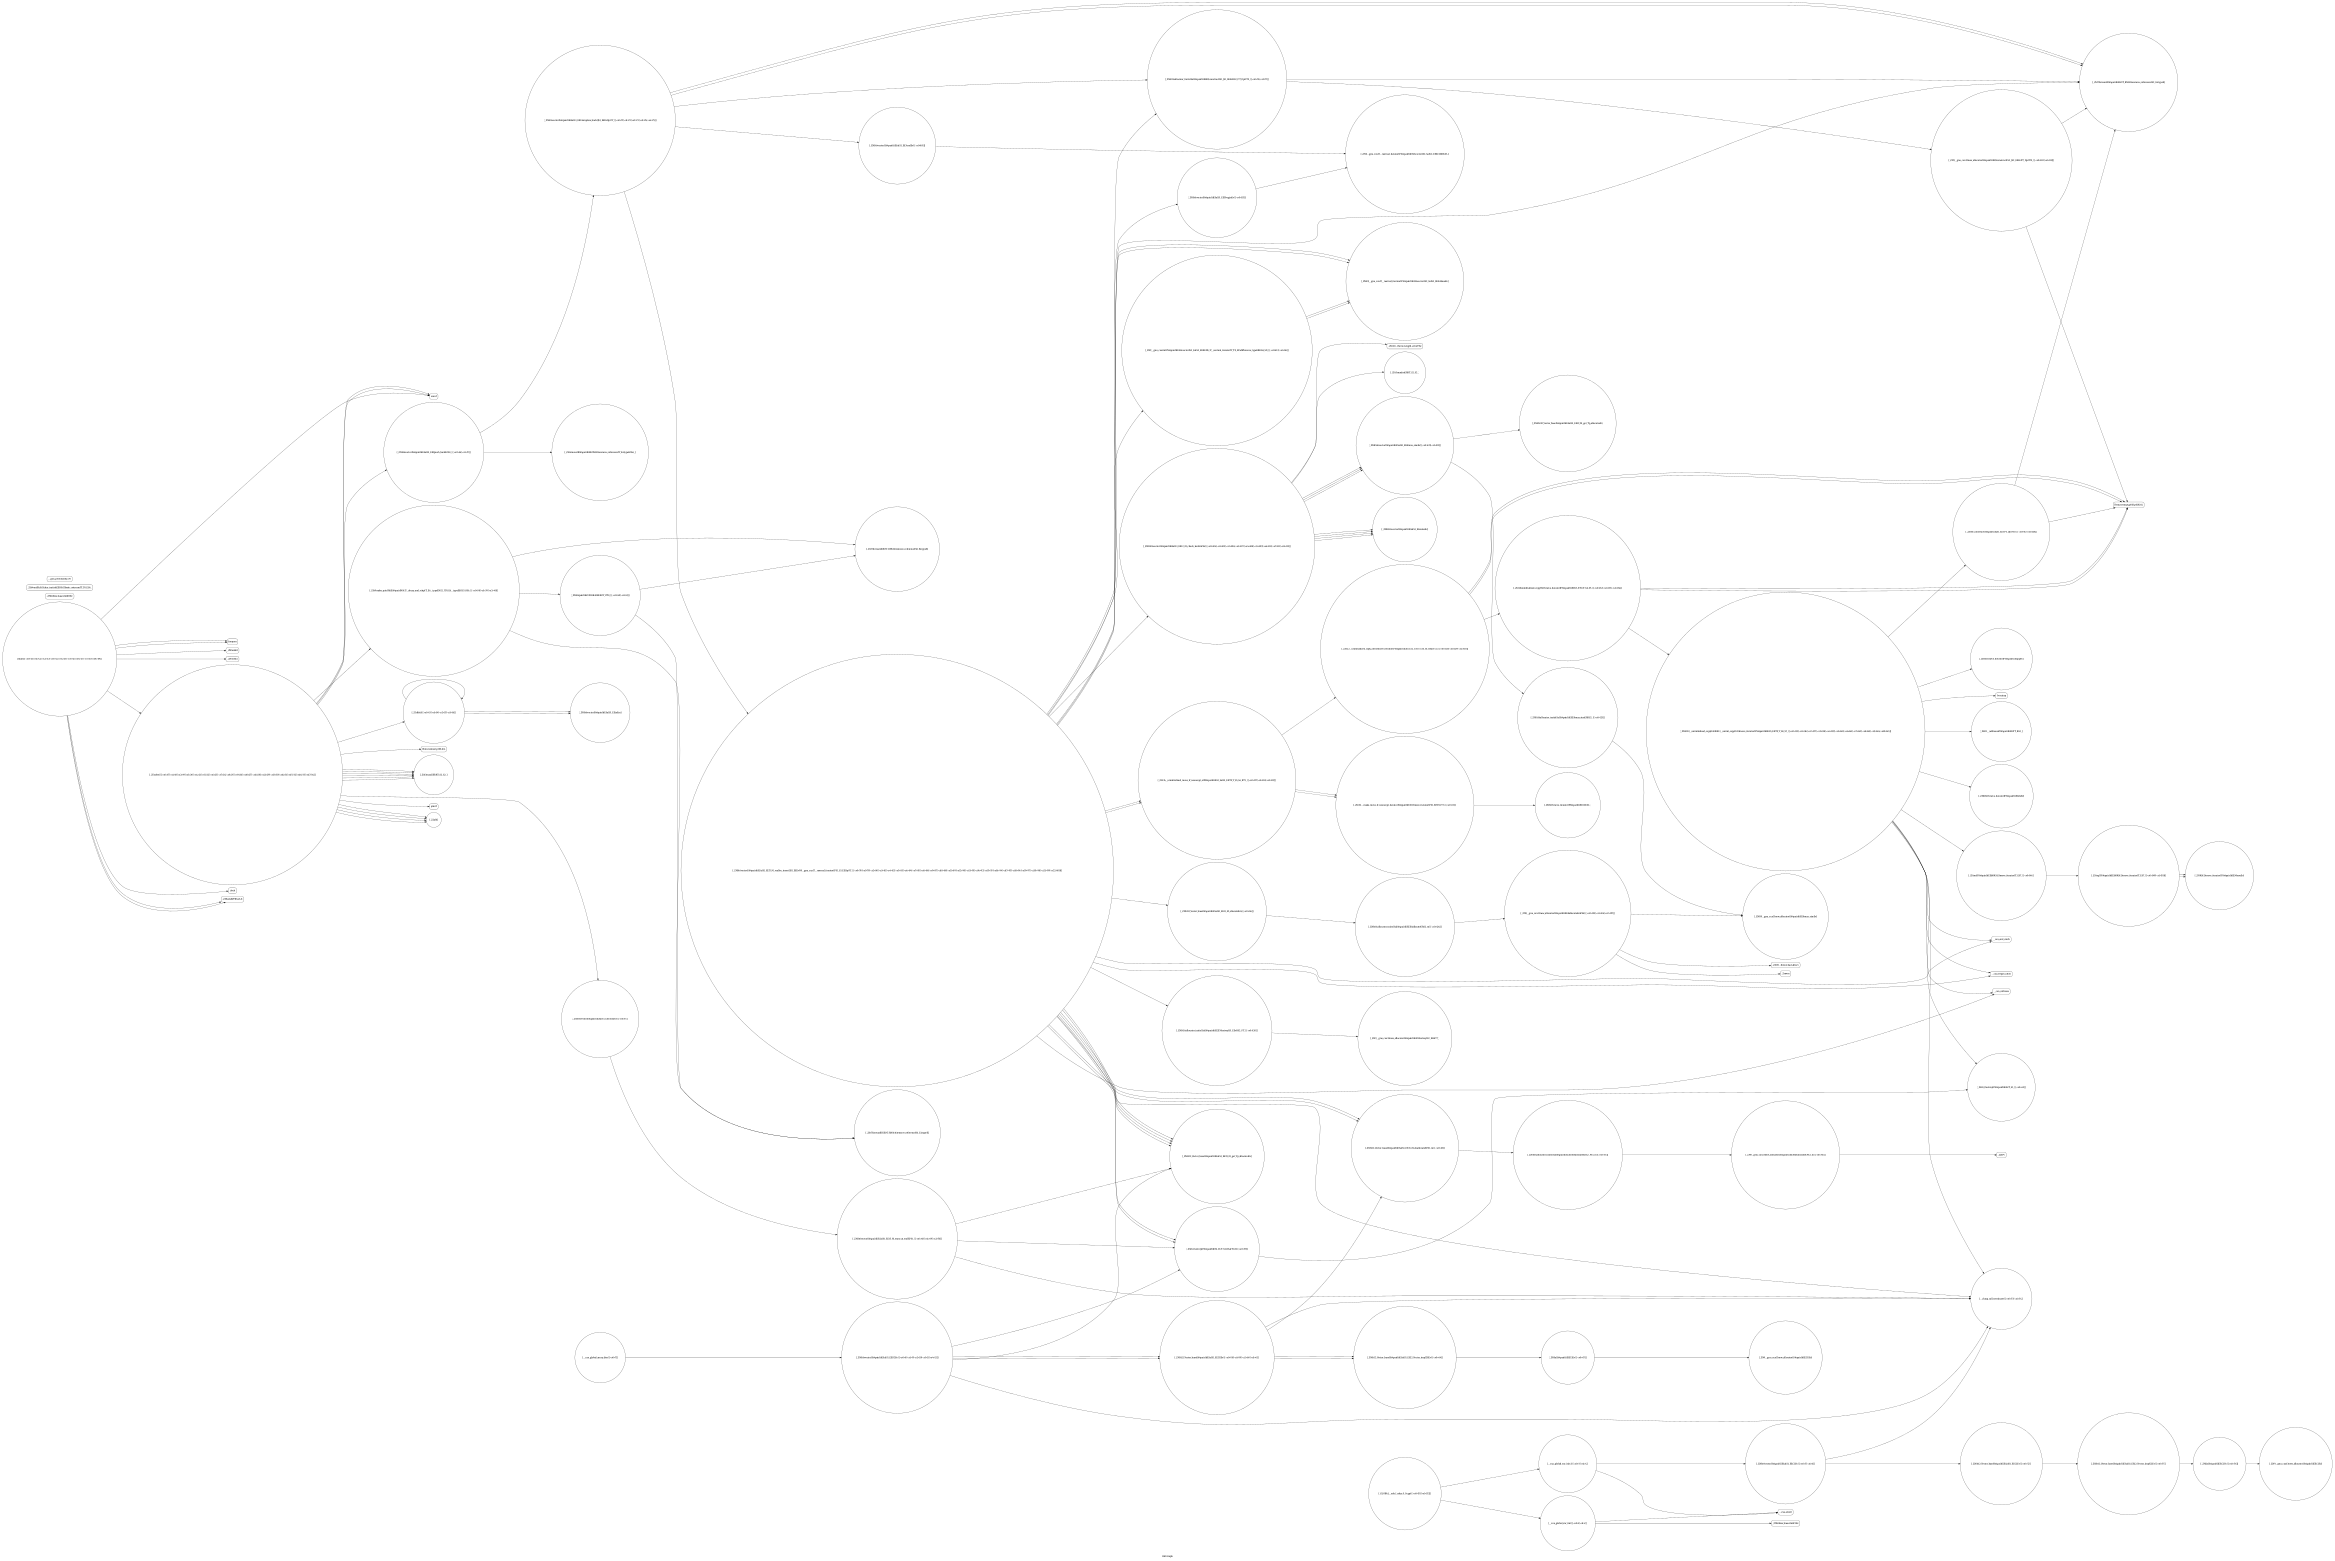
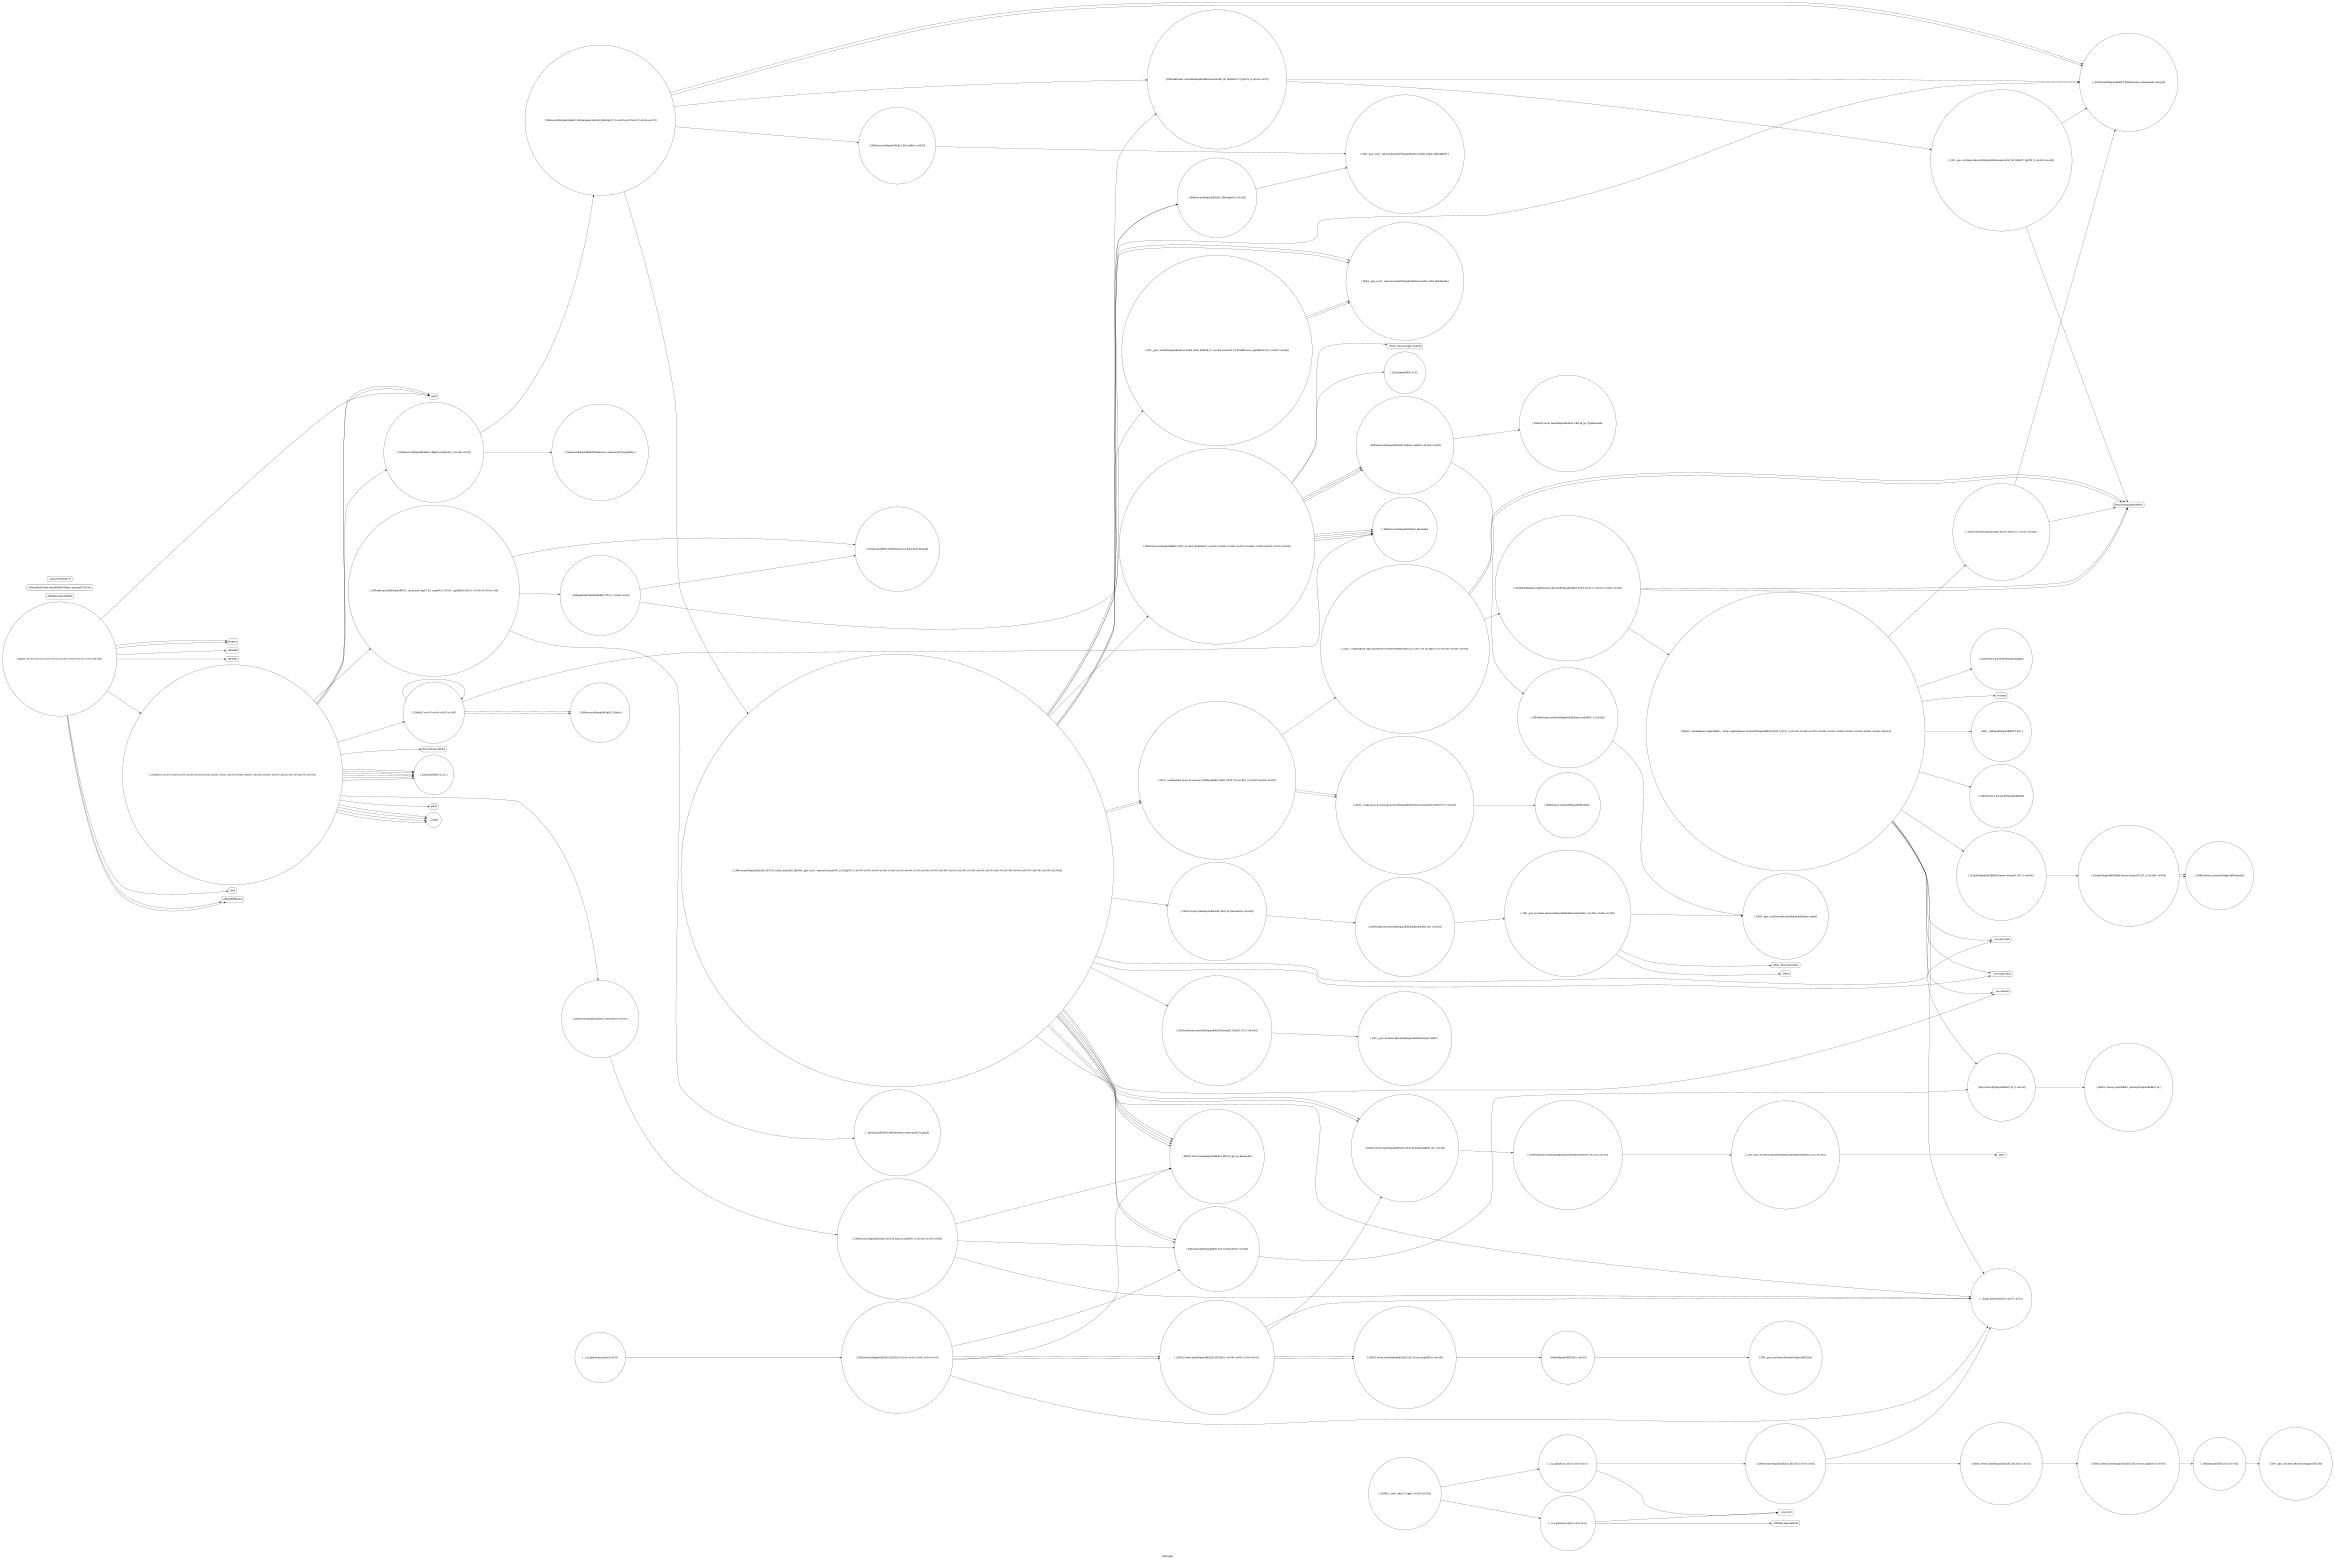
none -> (958, 651)
(677, 970) -> (1088, 608)
none -> (2129, 1087)
